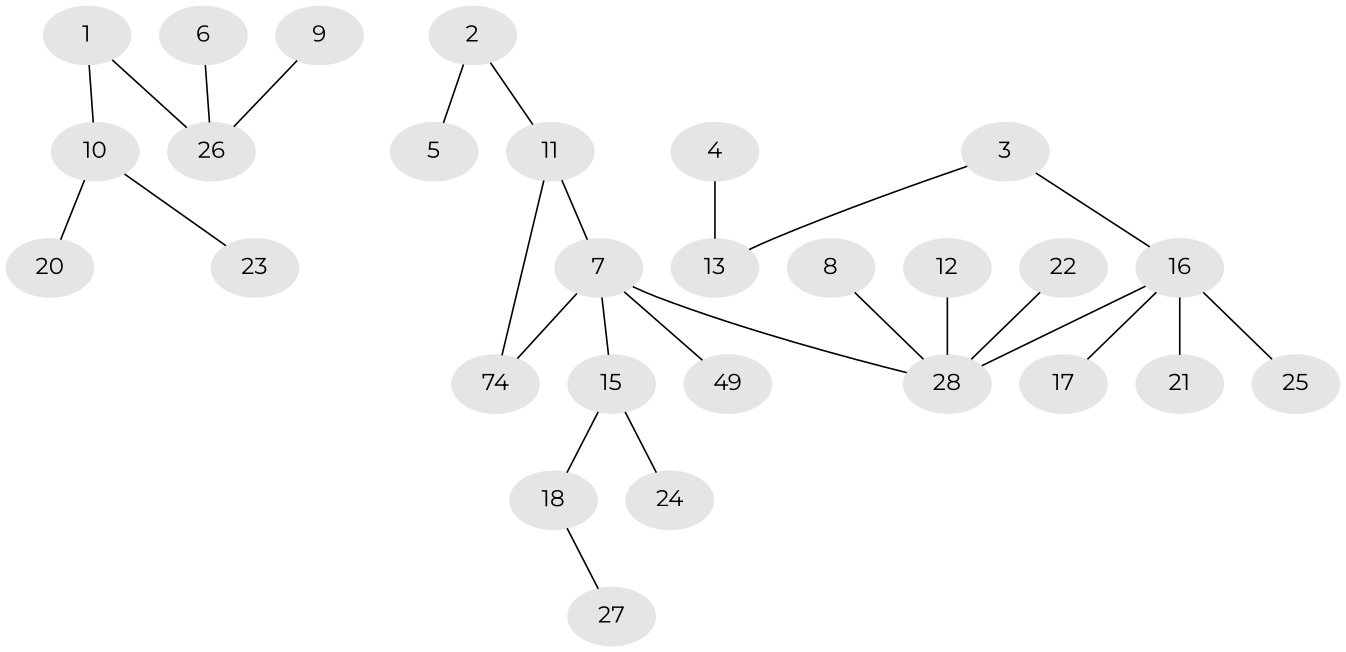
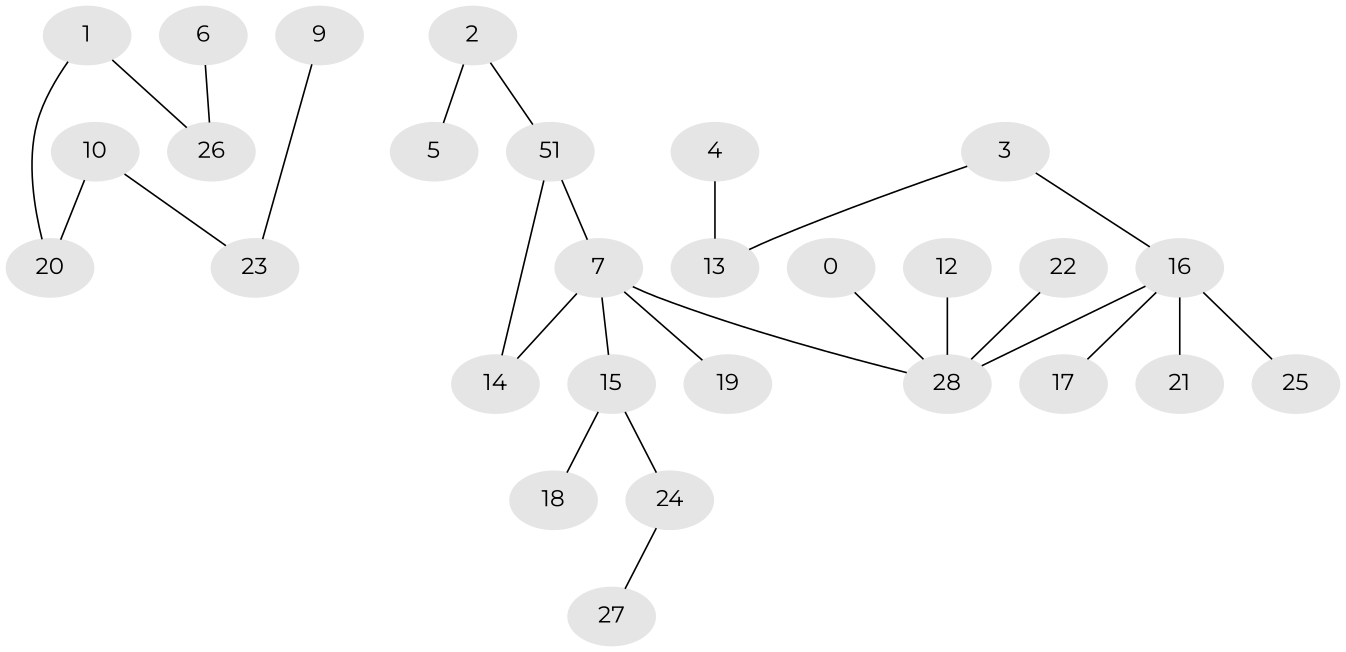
(91, 94) -> (33, 147)
(265, 94) -> (287, 152)
(550, 152) -> (550, 152)
(831, 268) -> (831, 268)
(495, 384) -> (495, 384)
(728, 384) -> (728, 384)
(583, 558) -> (641, 558)
